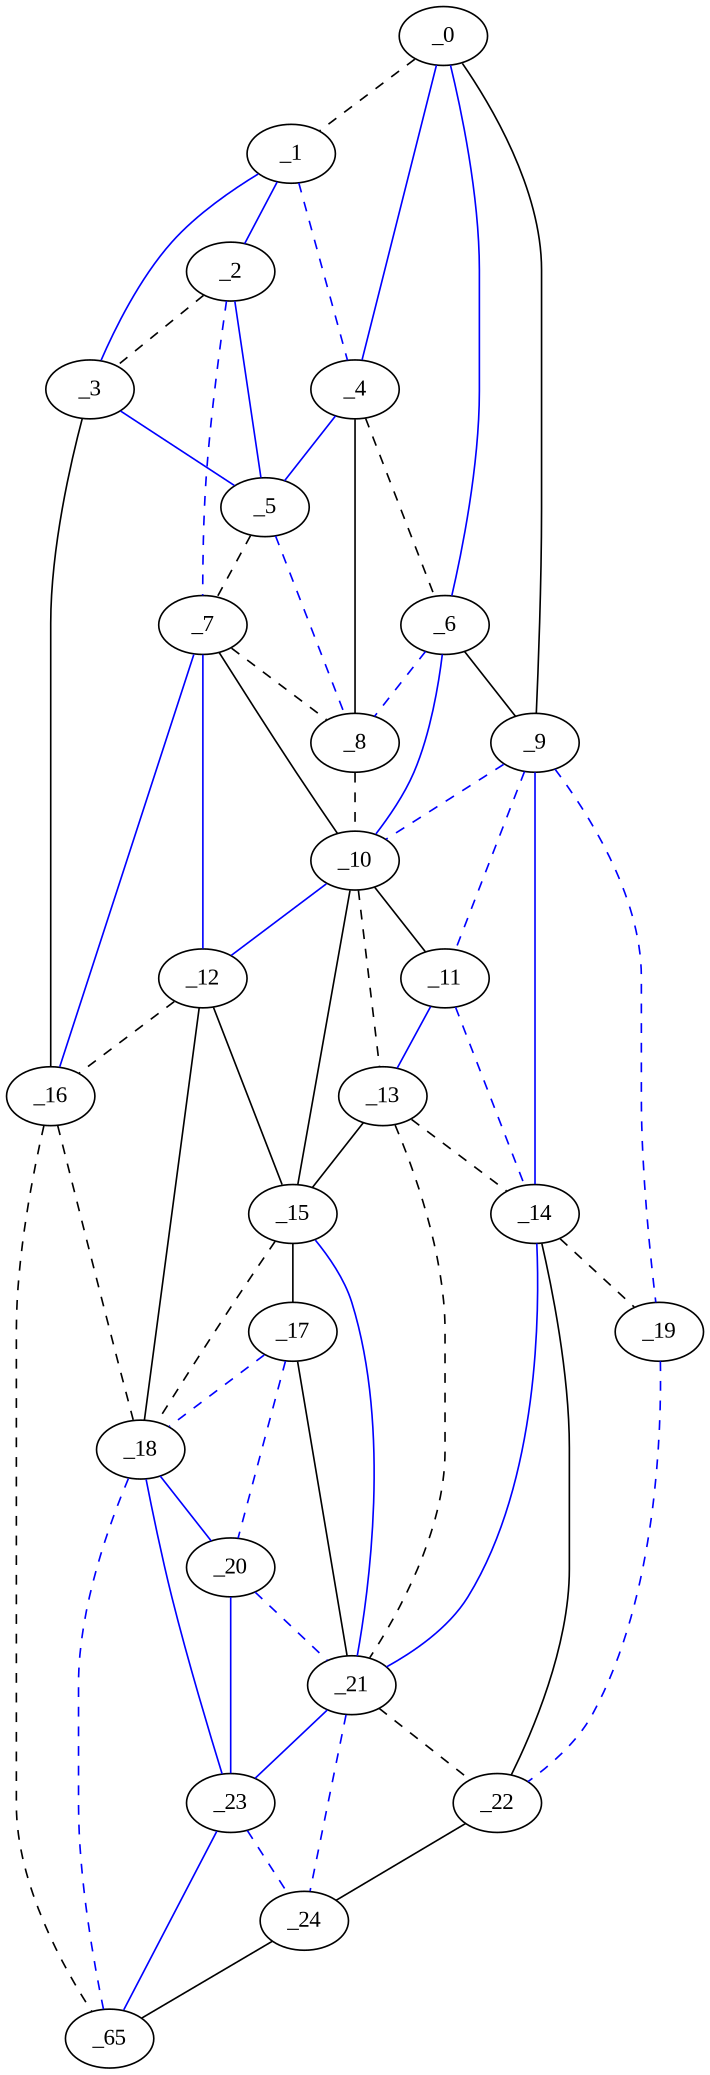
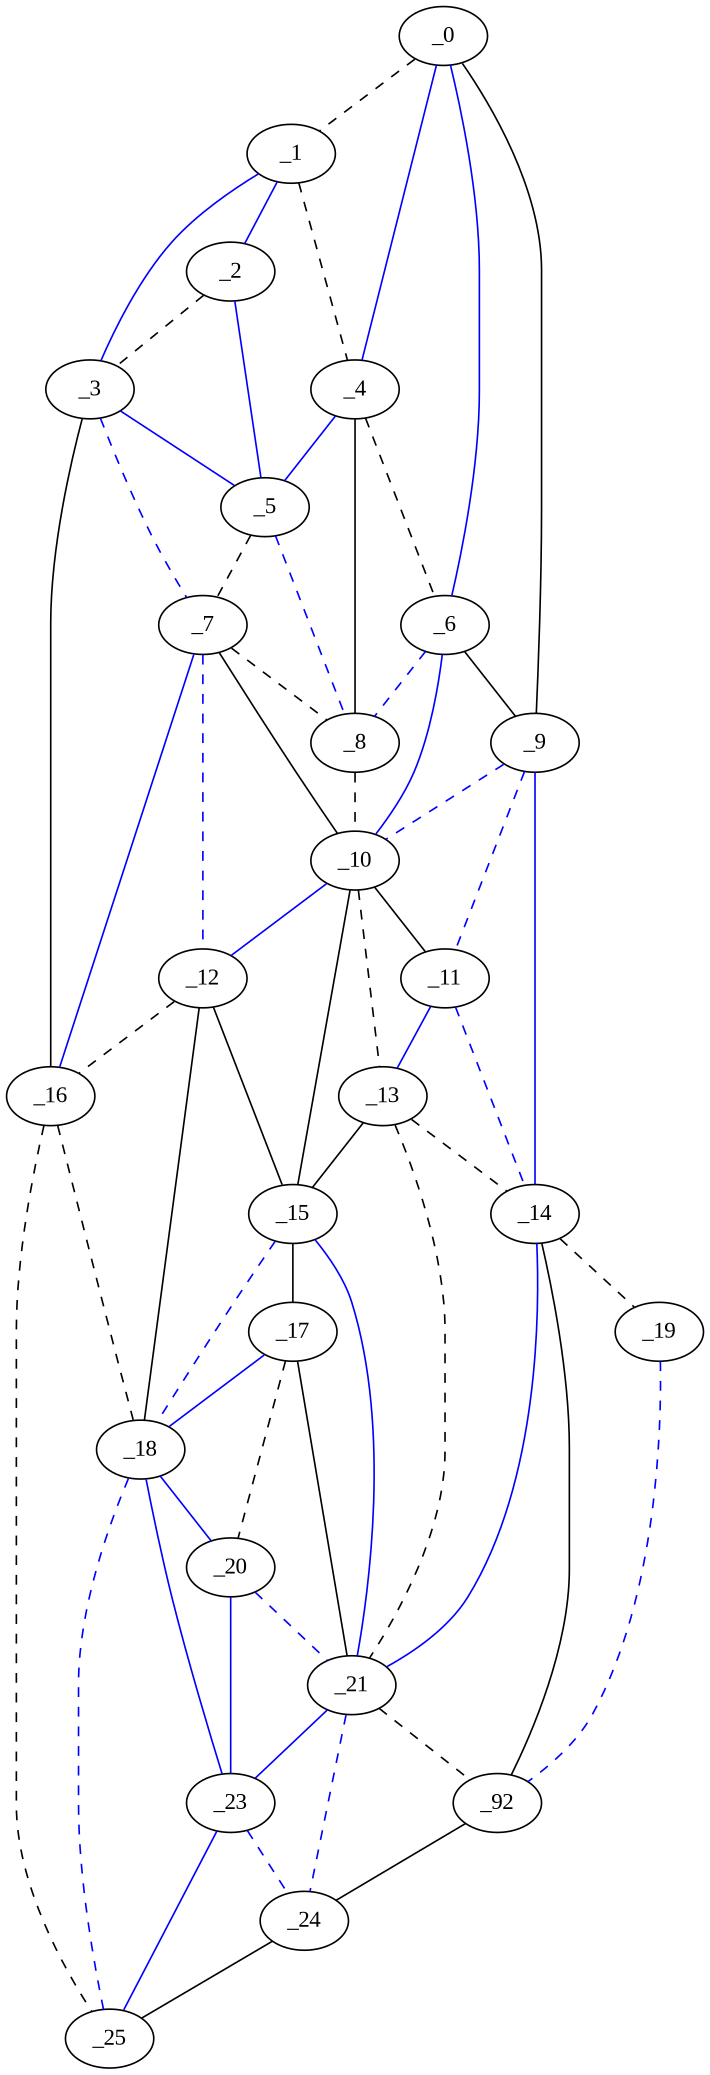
(323, 272) -> (323, 272)
(209, 448) -> (139, 510)
(203, 802) -> (203, 802)
(641, 1026) -> none
(215, 1331) -> (215, 1331)
(217, 1391) -> (217, 1391)
(262, 1450) -> (262, 1450)
(497, 1803) -> (497, 1803)
(110, 2039) -> (110, 2039)
